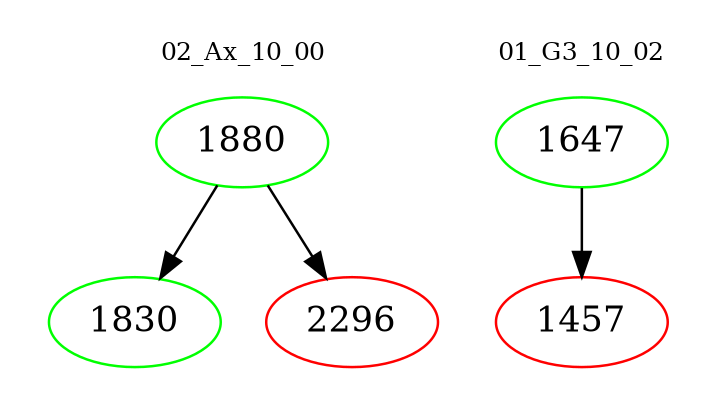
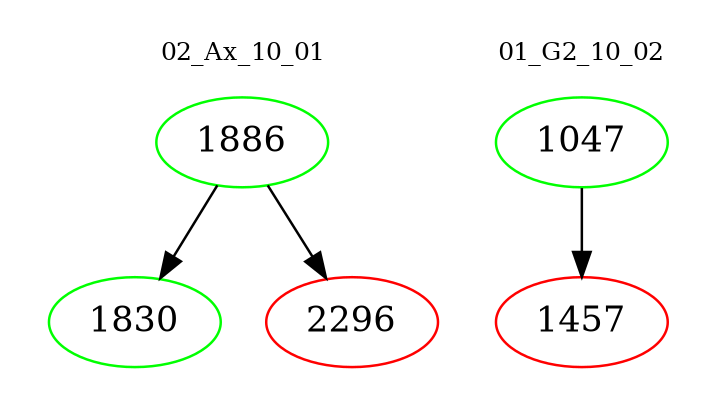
(243, 54) -> (243, 54)
(582, 54) -> (582, 54)
(242, 142) -> (242, 142)
(582, 142) -> (582, 142)
